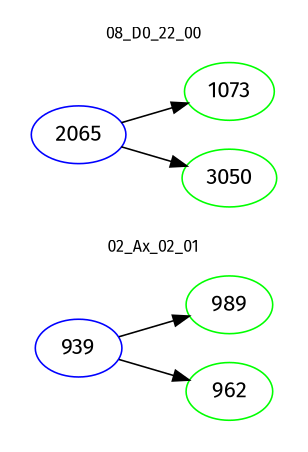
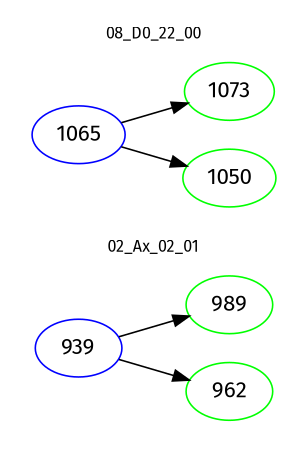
(79, 135) -> (79, 135)
(229, 178) -> (229, 178)
